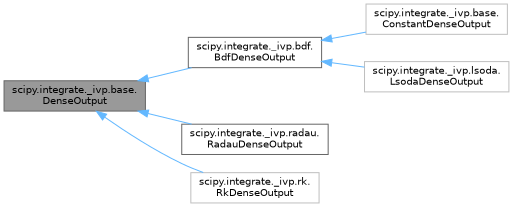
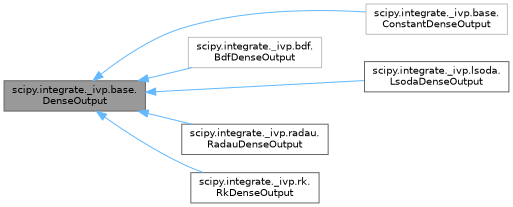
(349, 35) -> (227, 18)
(255, 53) -> (255, 53)
(348, 65) -> (260, 86)
(437, 77) -> (437, 77)
(255, 188) -> (255, 188)
